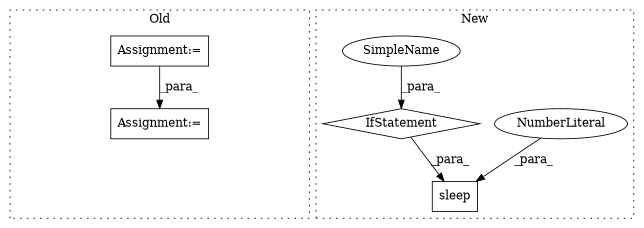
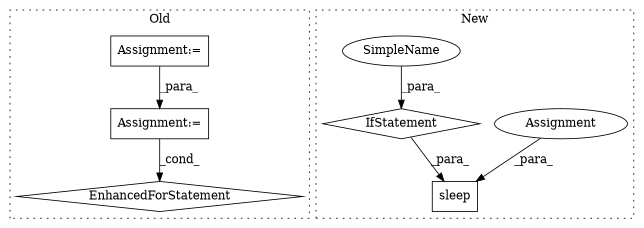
(561, 124) -> (561, 124)
none -> (160, 196)
